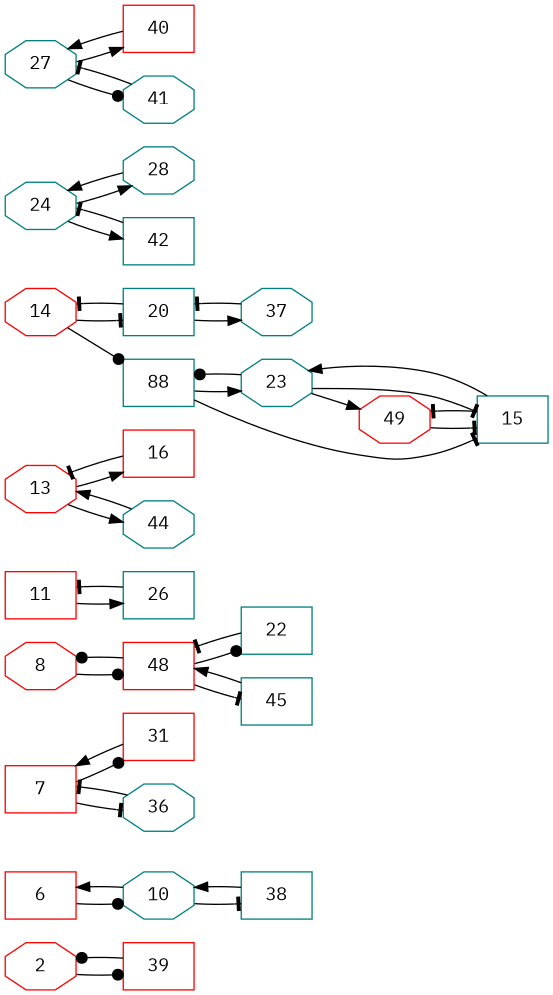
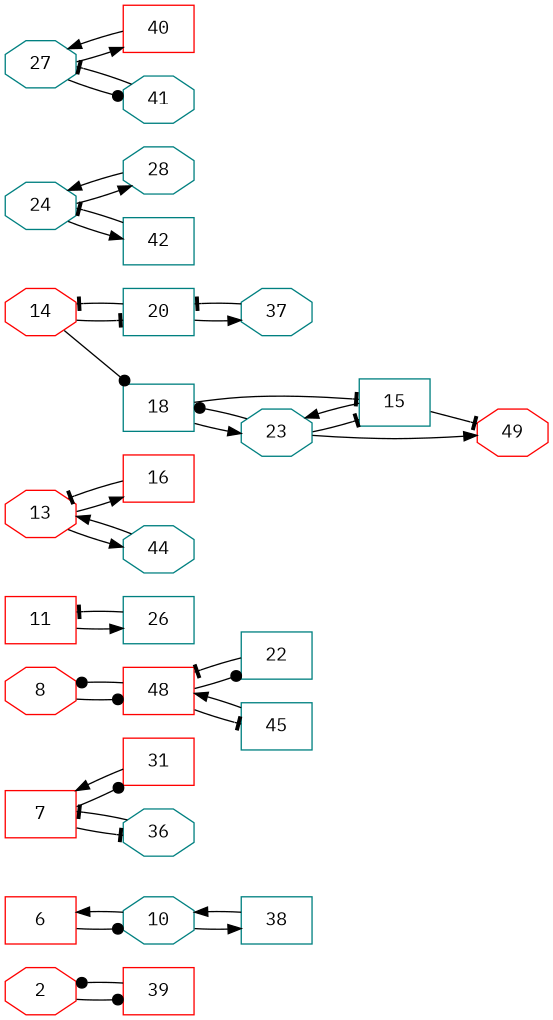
(159, 383) -> (159, 408)
(451, 428) -> none
(215, 904) -> (211, 929)
